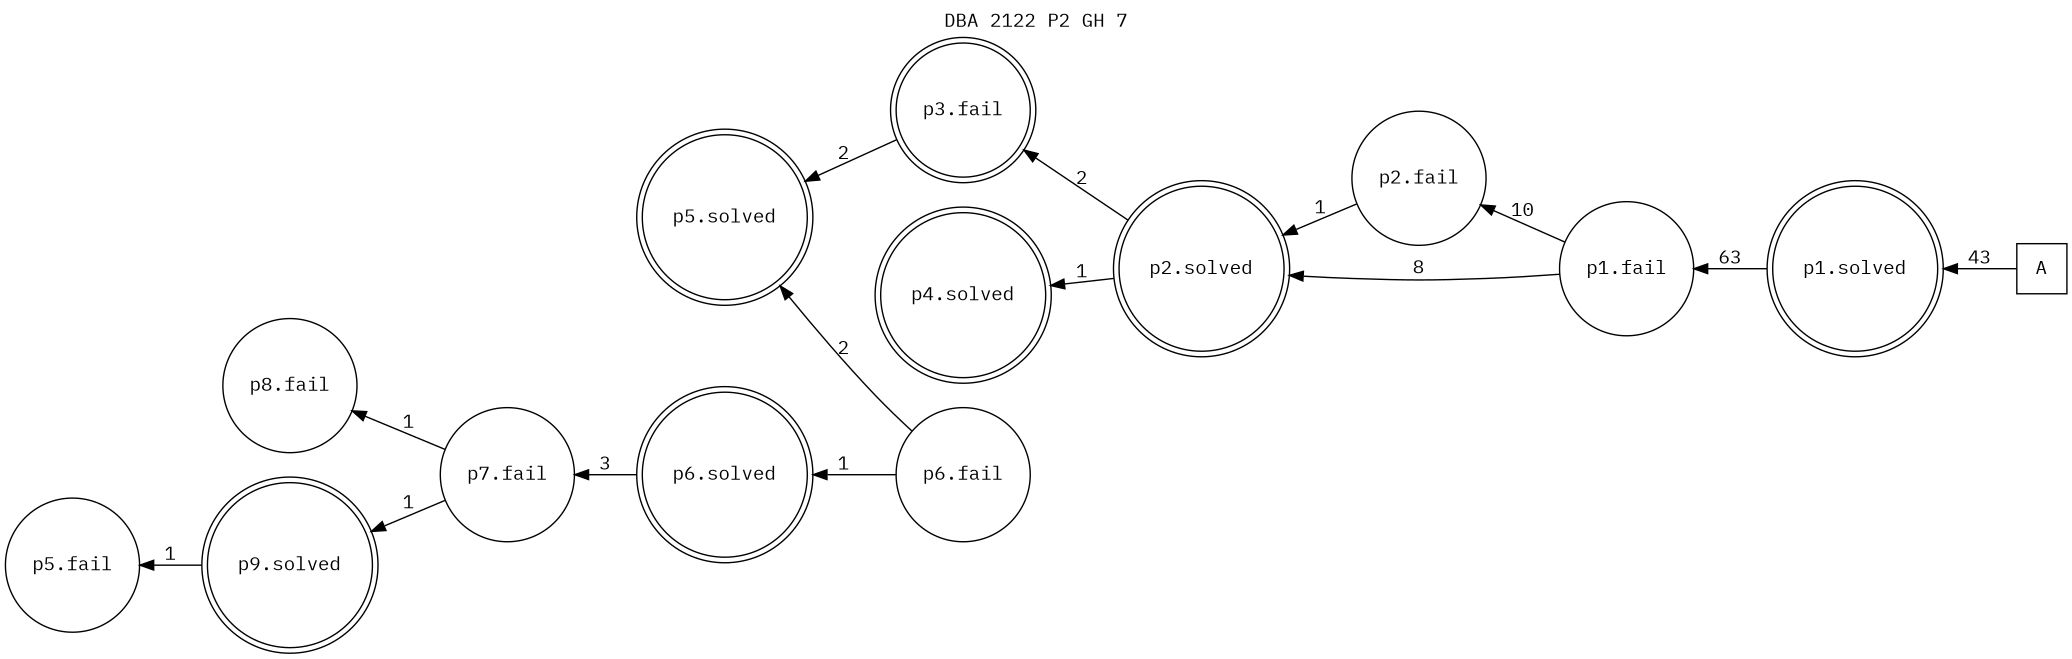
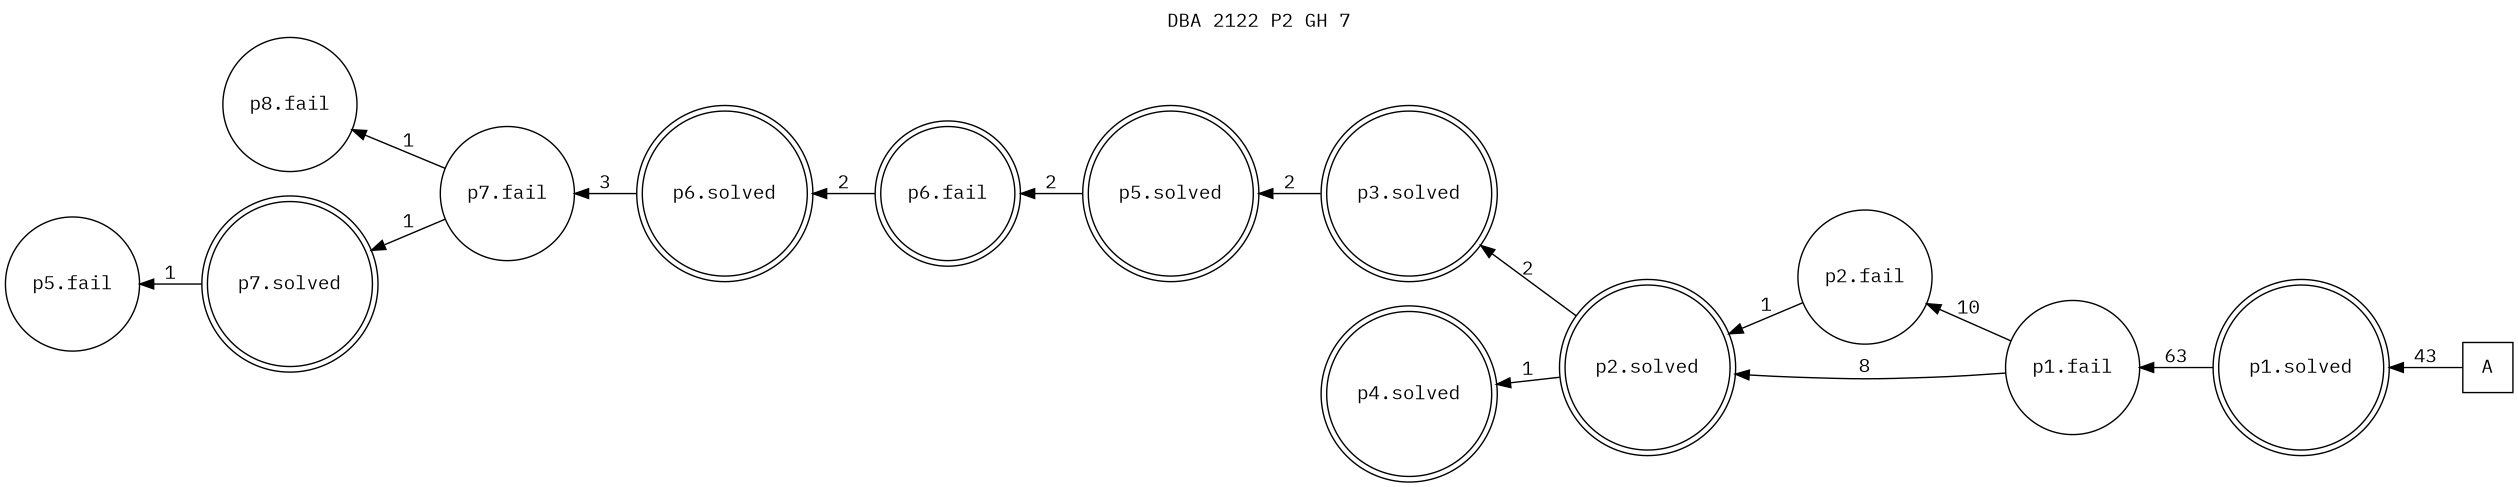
(963, 110) -> (1409, 194)
(848, 366) -> (1059, 194)
(844, 464) -> (844, 183)
(963, 475) -> (948, 194)
(290, 565) -> (290, 284)
